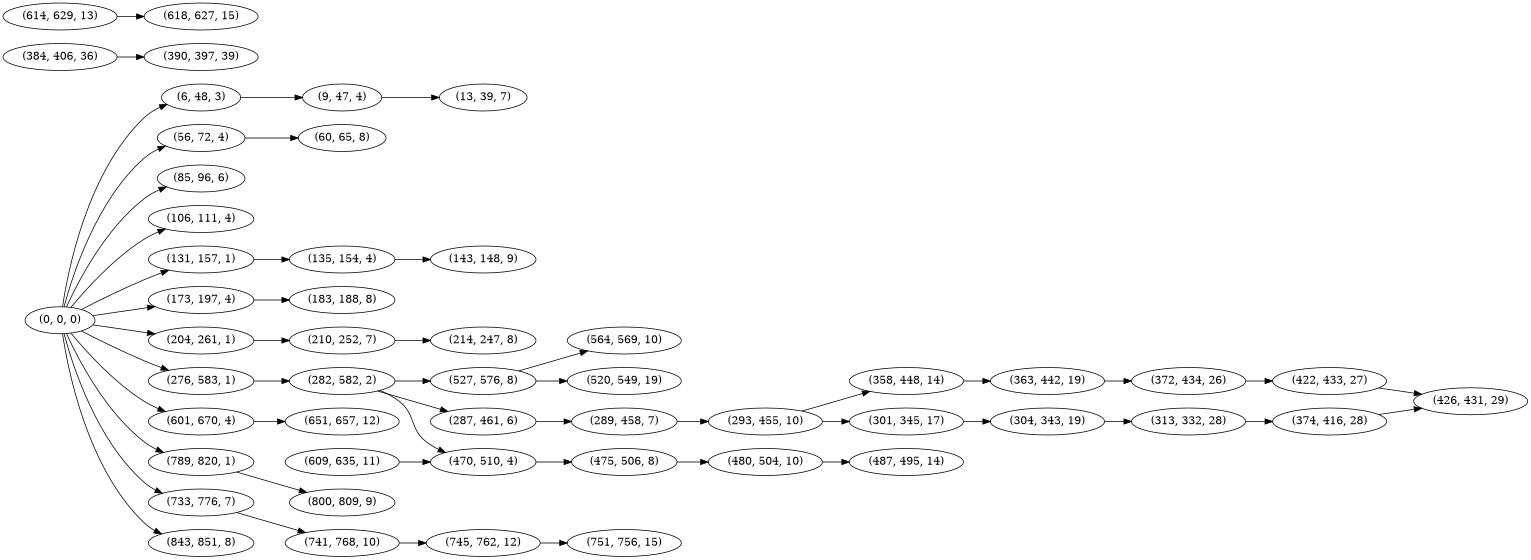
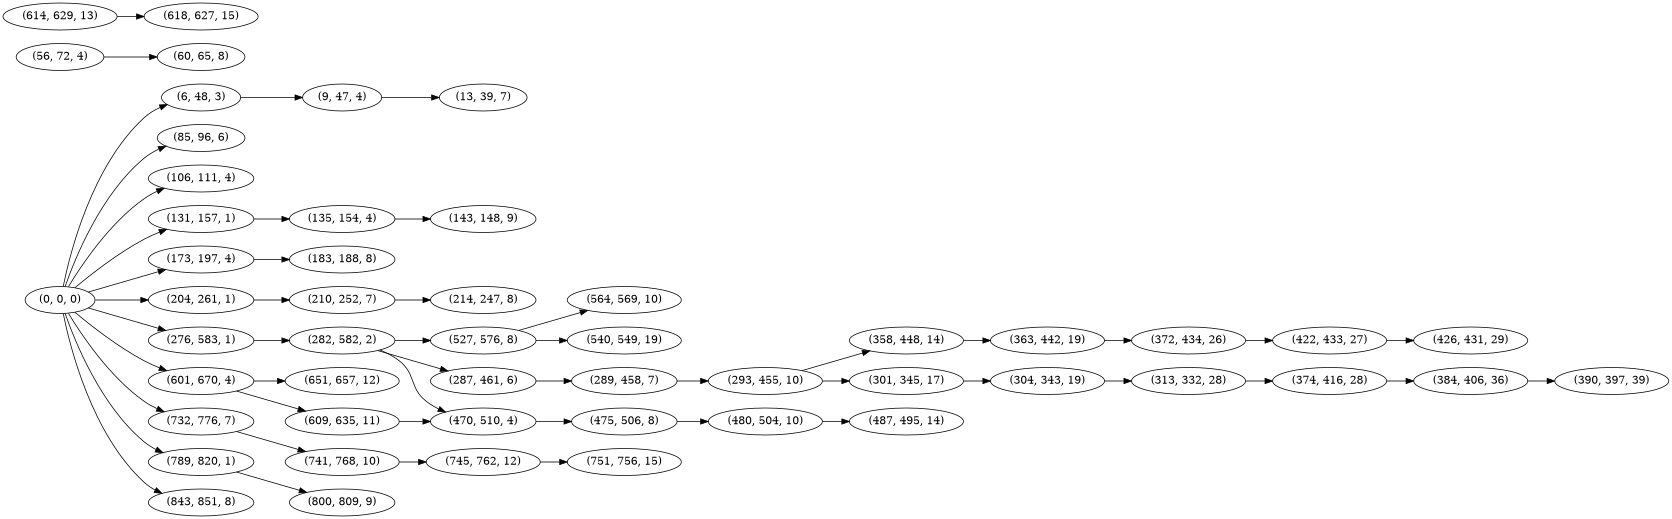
(98, 219) -> none
(624, 381) -> (624, 340)
none -> (267, 400)
(1396, 412) -> (1396, 381)
(201, 502) -> (201, 422)
